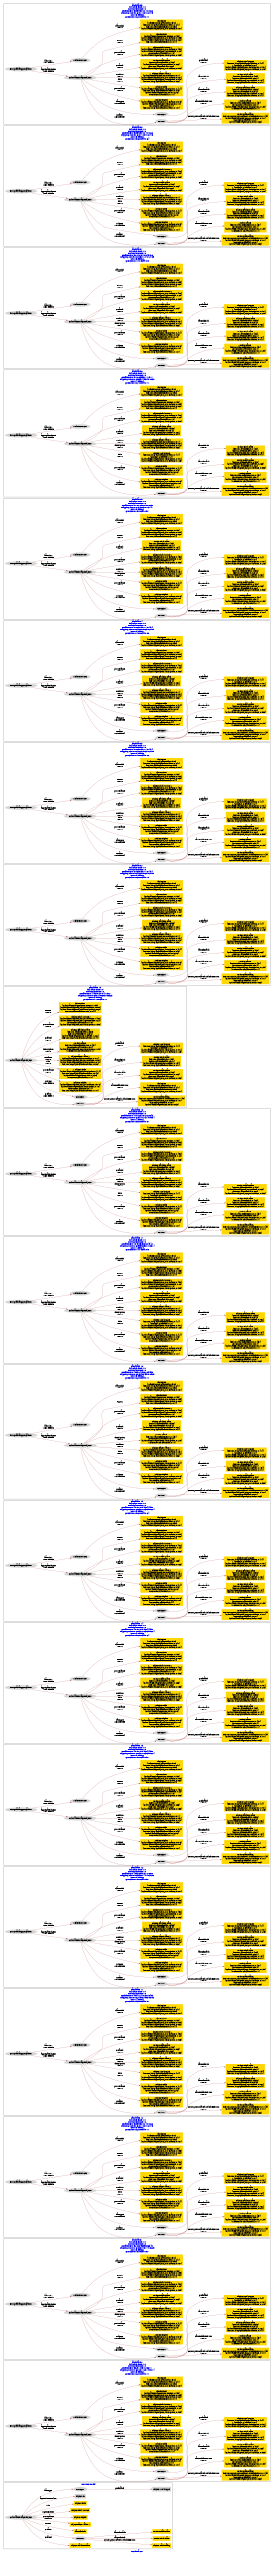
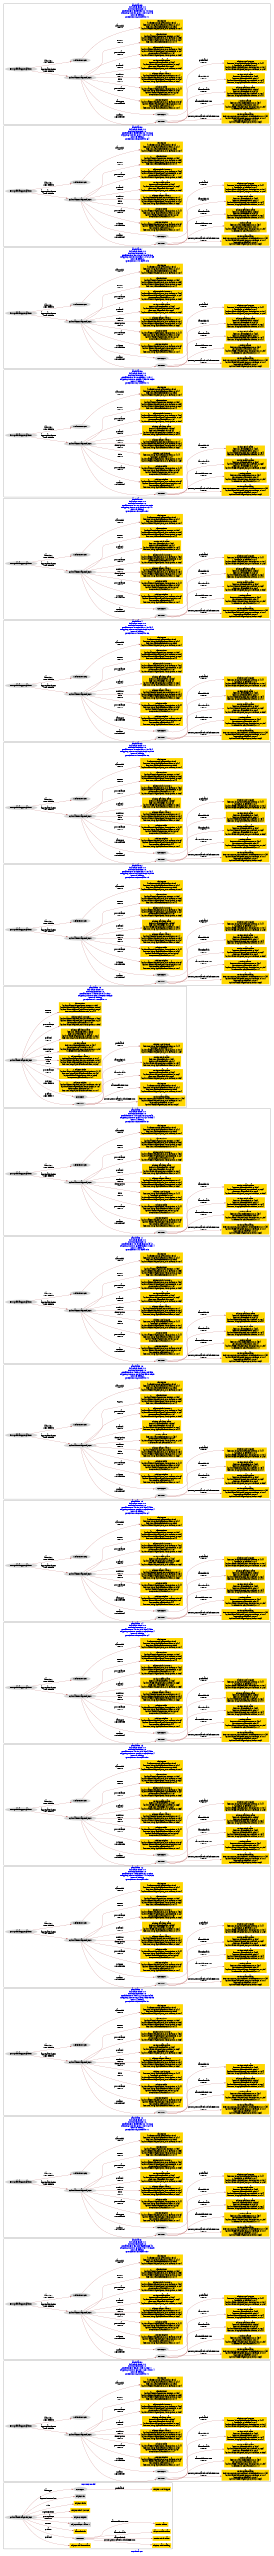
(162, 2489) -> (162, 2489)
(80, 2517) -> (80, 2517)
(80, 2524) -> (80, 2524)
none -> (162, 2524)
(162, 2531) -> (162, 2531)
